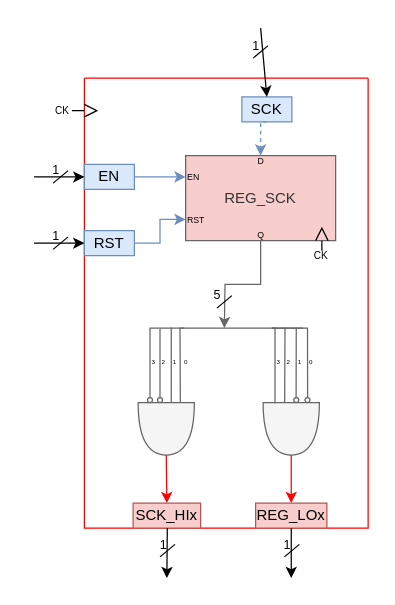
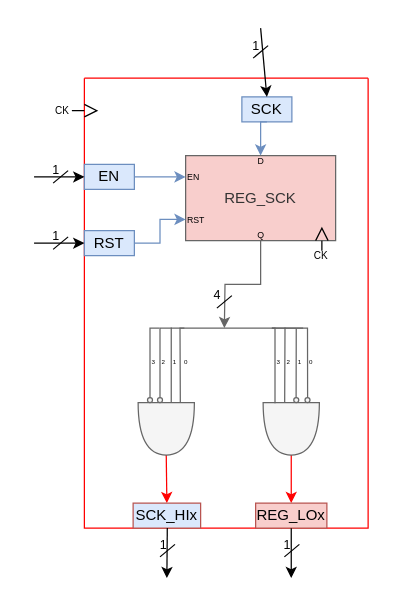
(261, 135) -> (261, 135)
(218, 294) -> (218, 294)
(167, 516) -> (167, 516)
